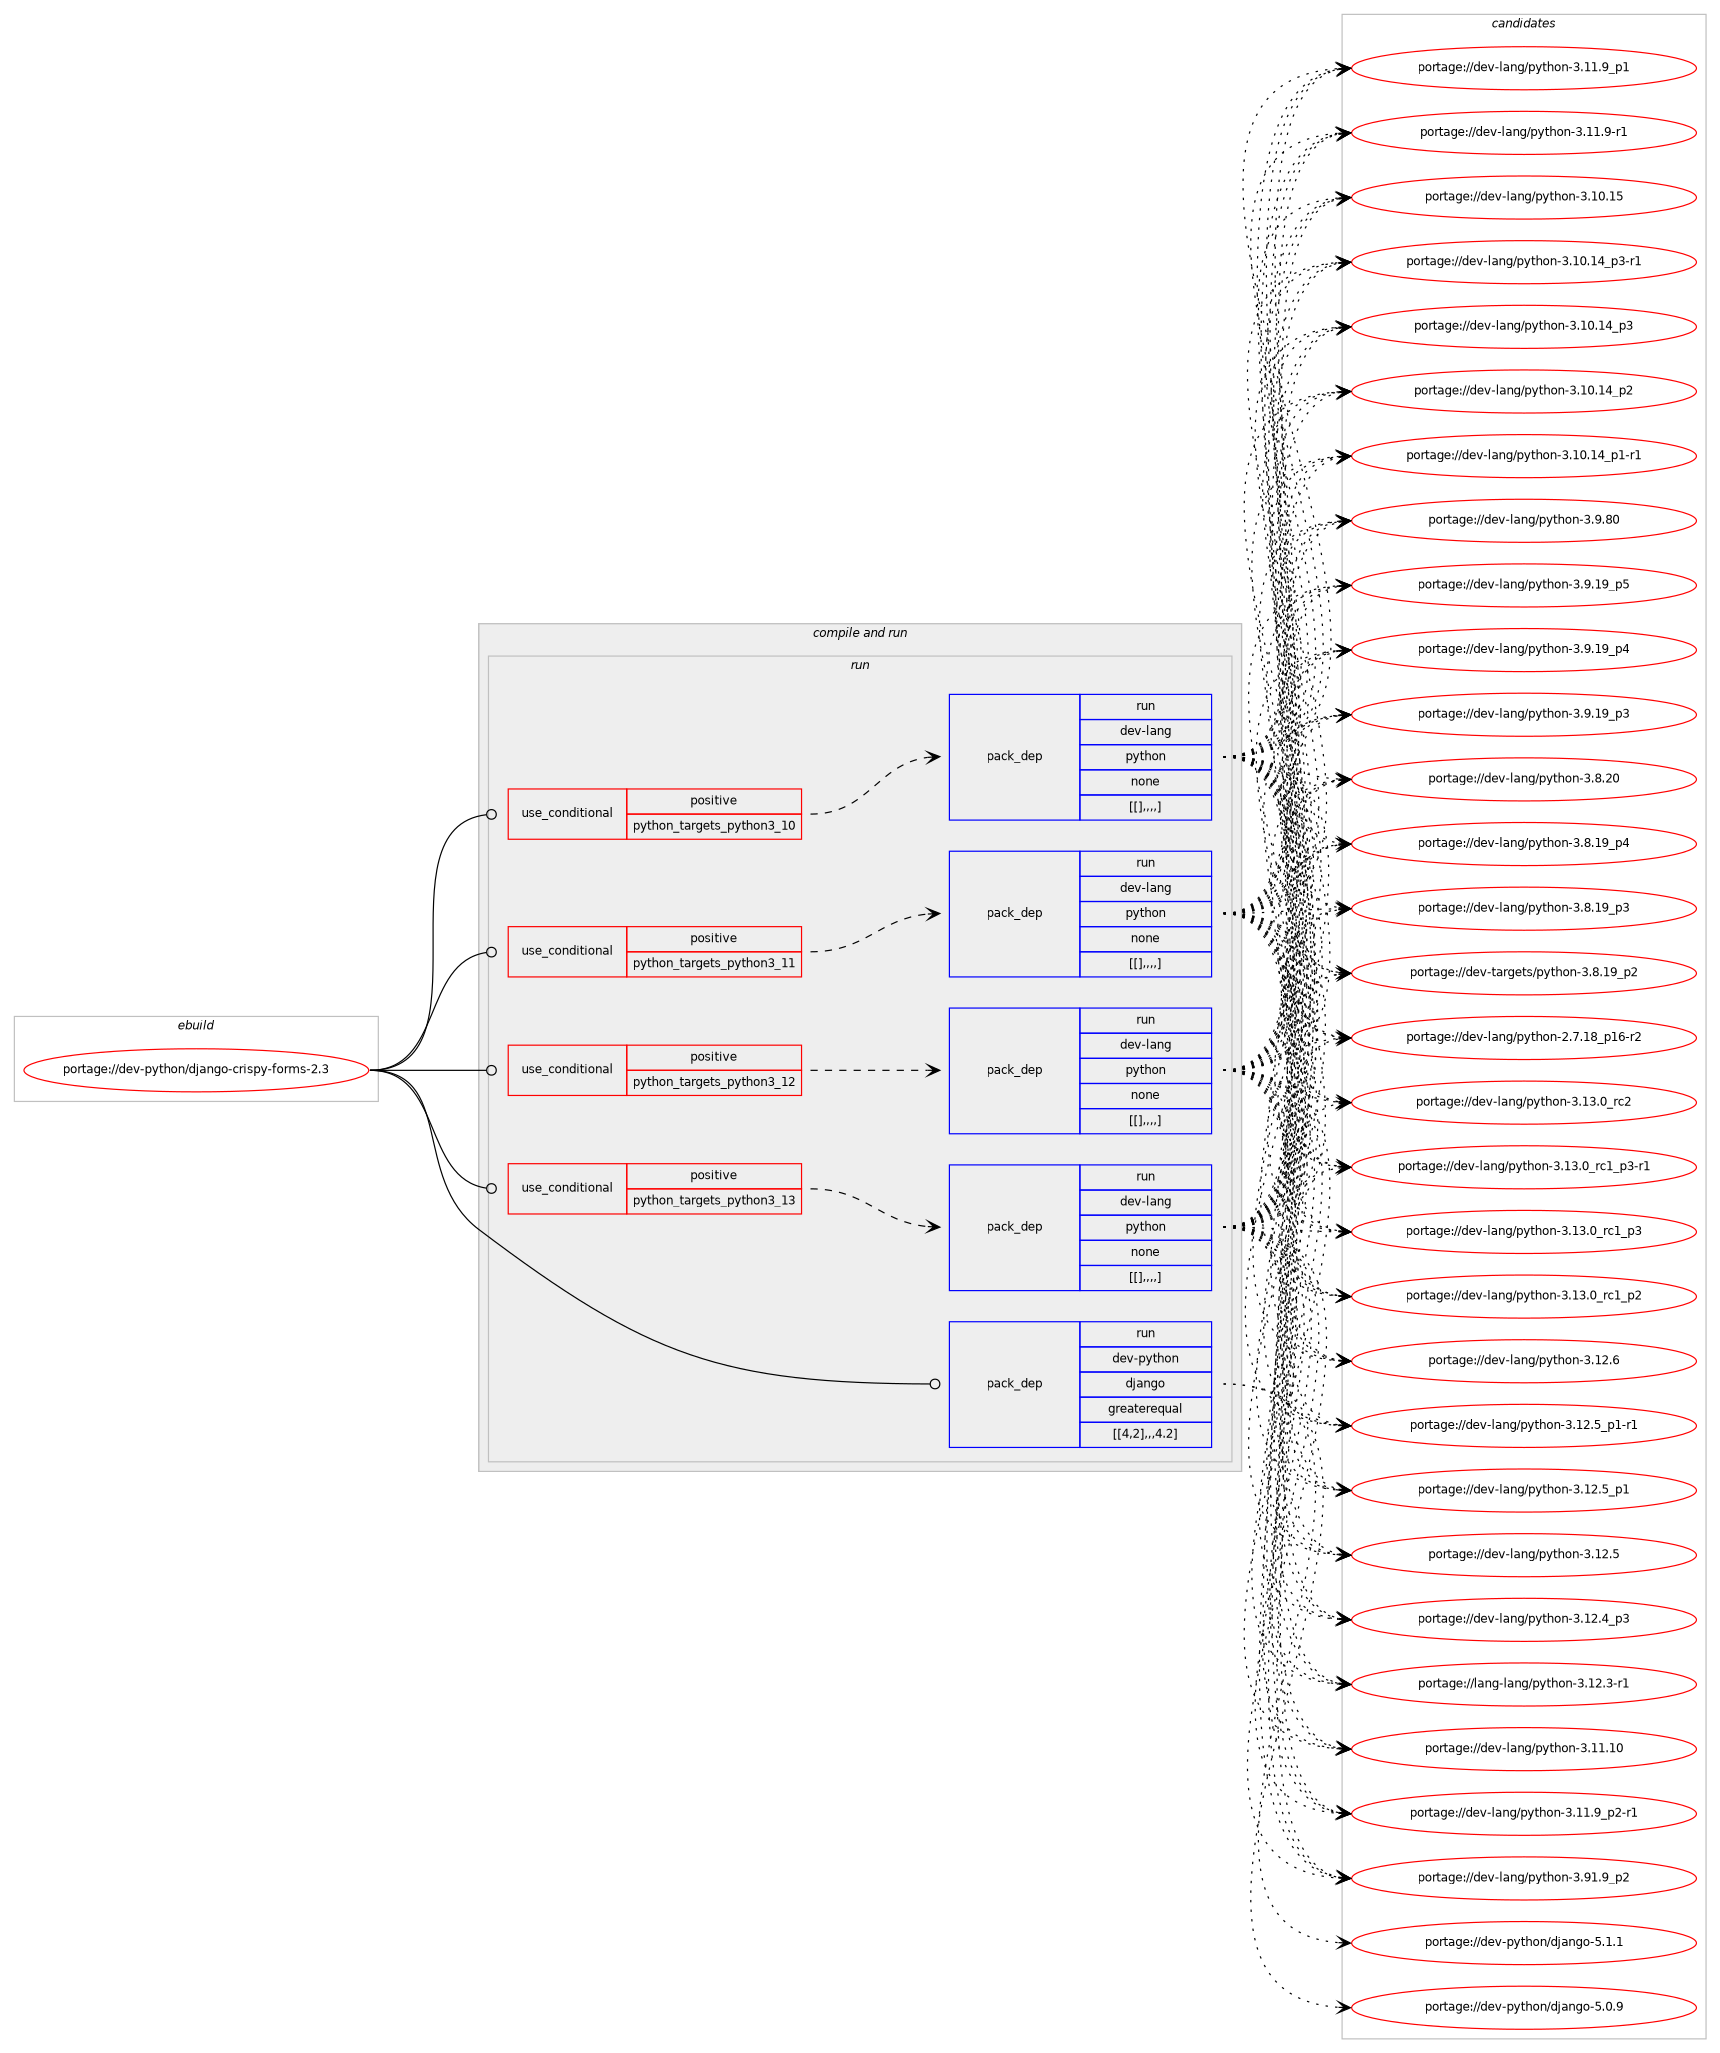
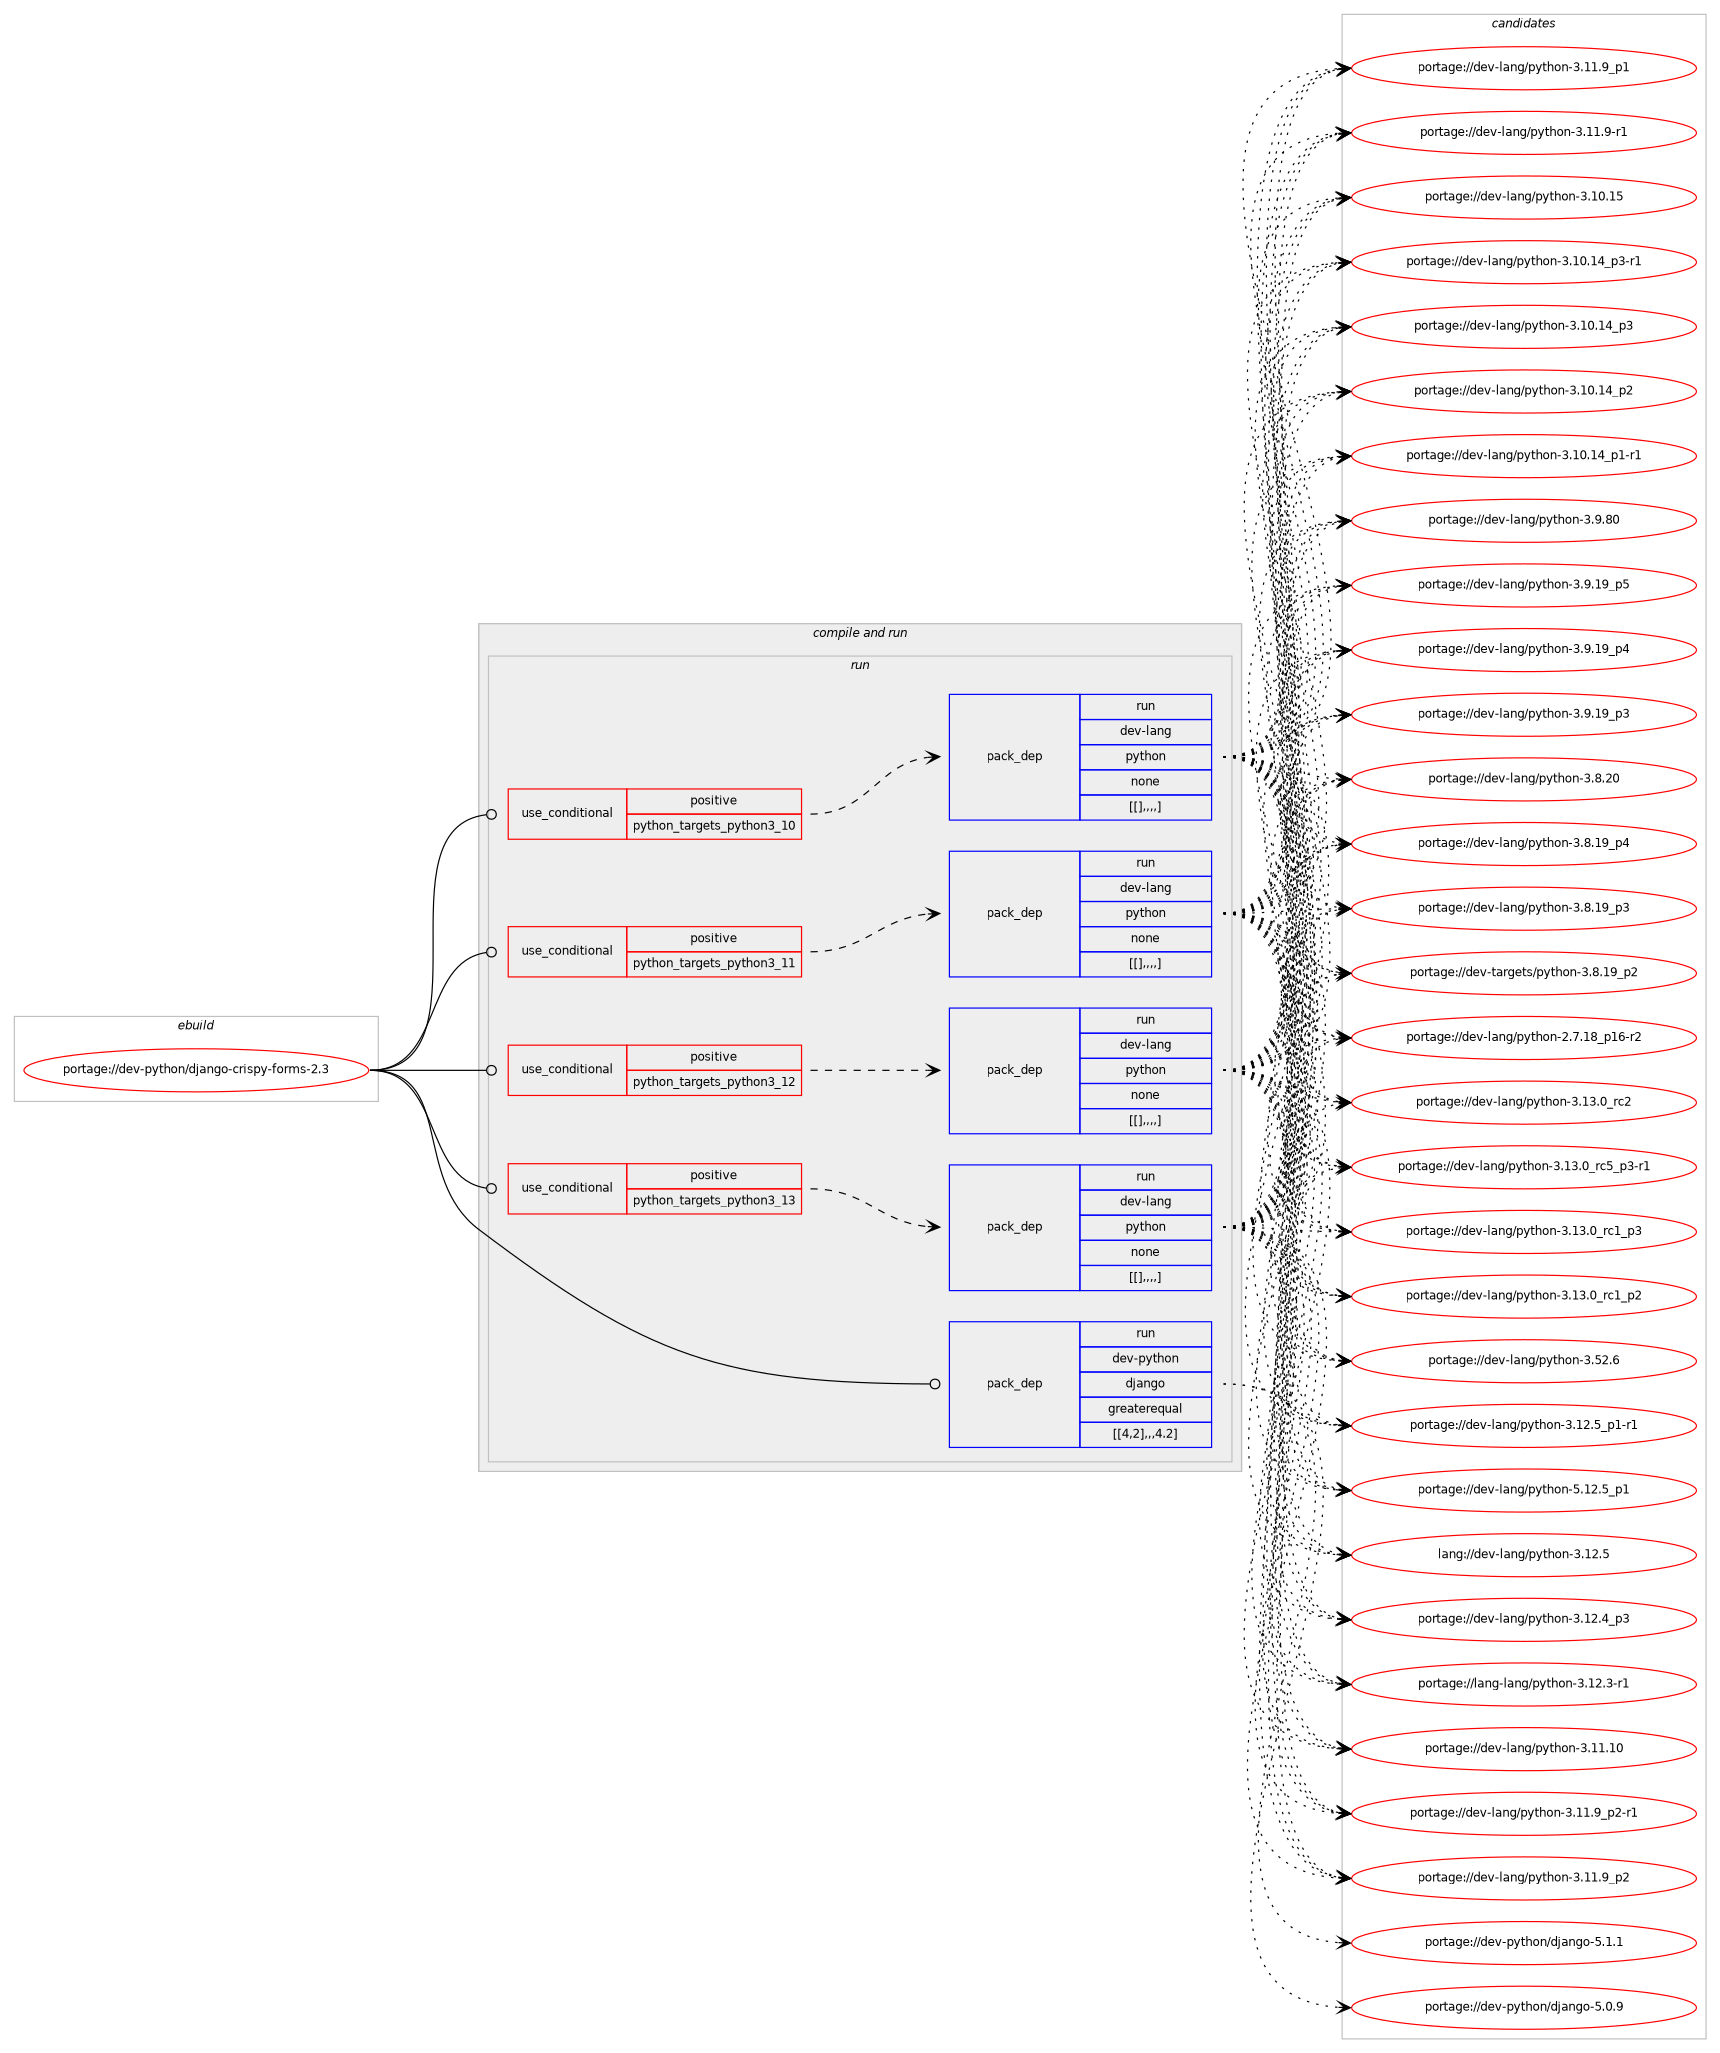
(1524, 1167) -> (1524, 1167)
(1524, 1361) -> (1524, 1361)
(1524, 1491) -> (1524, 1491)
(1524, 1555) -> (1524, 1555)
(1524, 1878) -> (1524, 1878)
